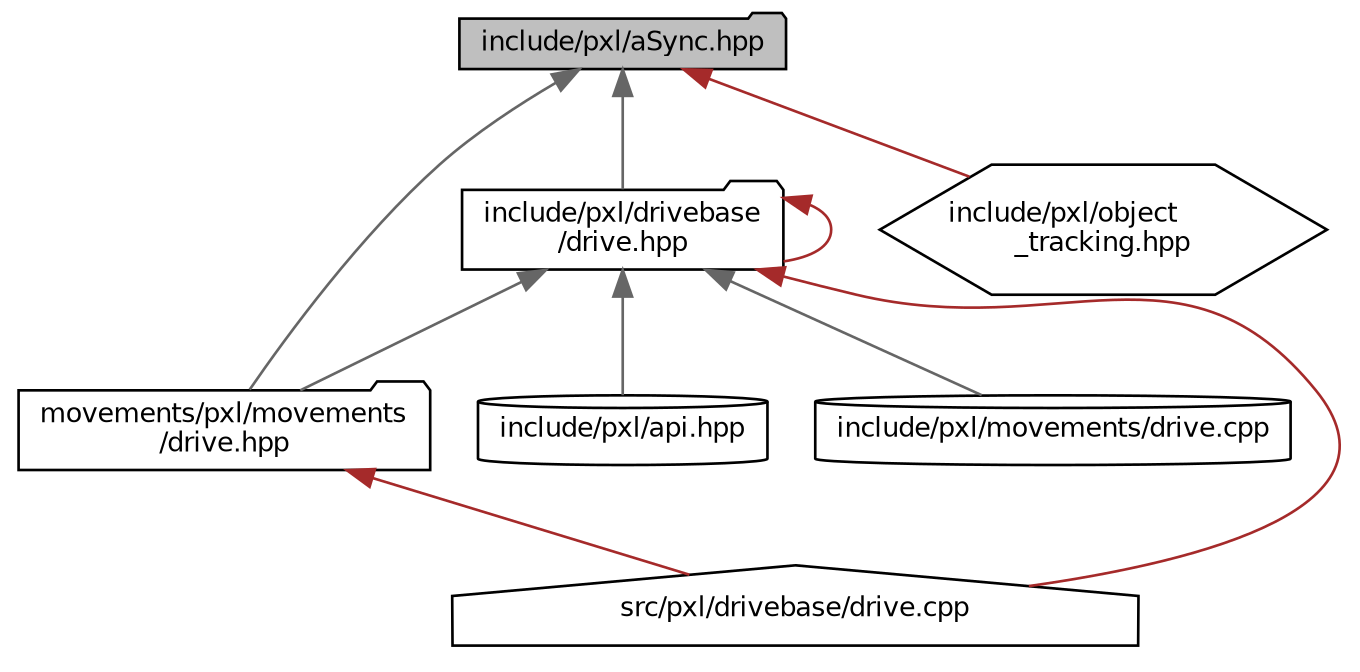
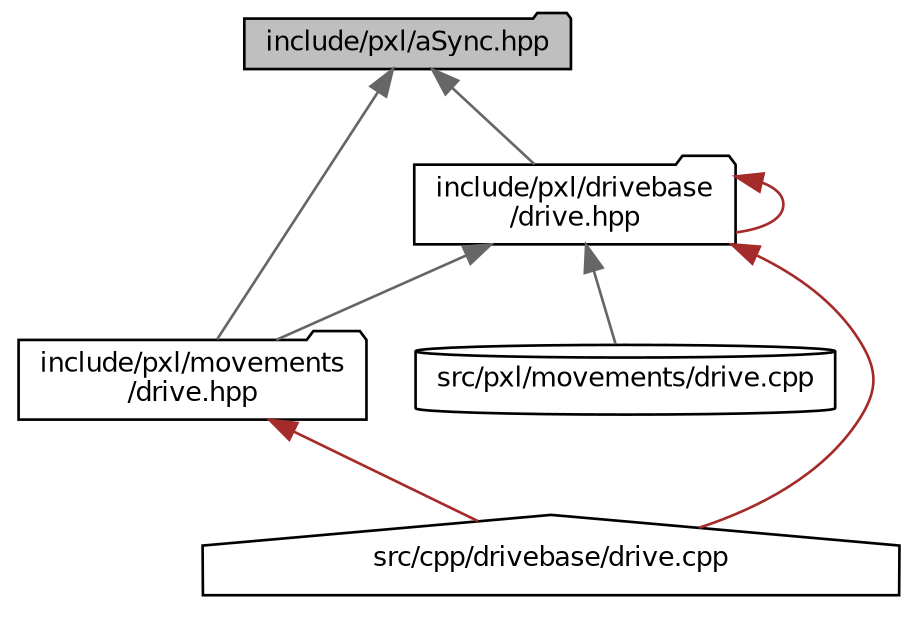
(1103, 230) -> none
(224, 430) -> (193, 380)
(623, 430) -> none
(1053, 430) -> (625, 380)
(795, 610) -> (551, 559)
